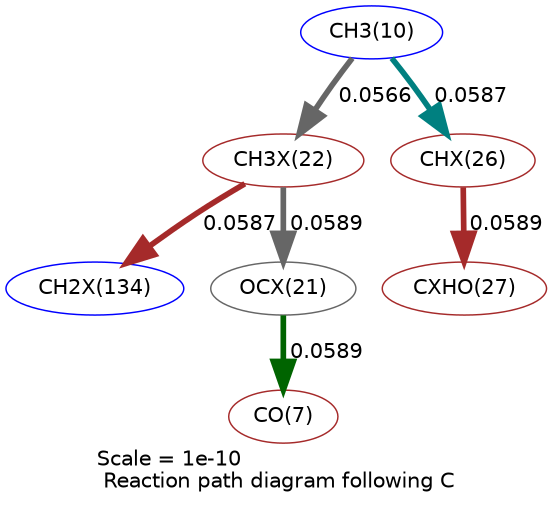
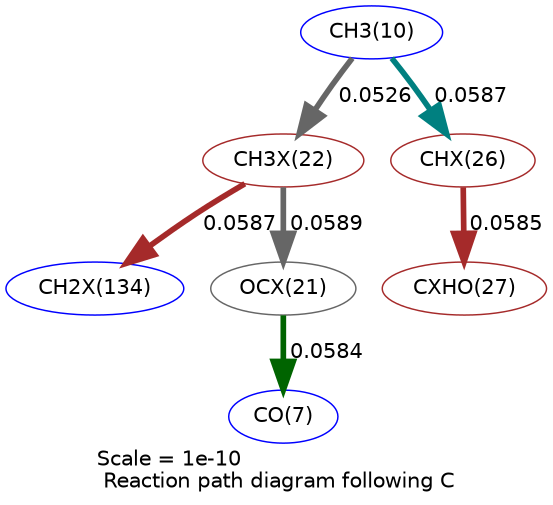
(372, 96) -> (372, 96)
(503, 225) -> (503, 225)
(324, 353) -> (324, 353)
(283, 417) -> (283, 417)
